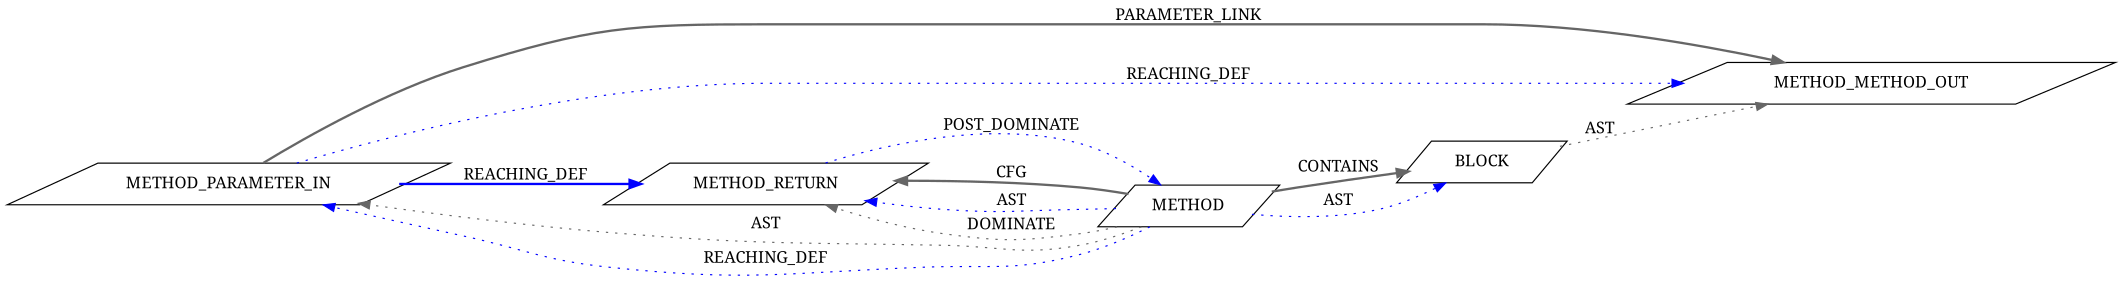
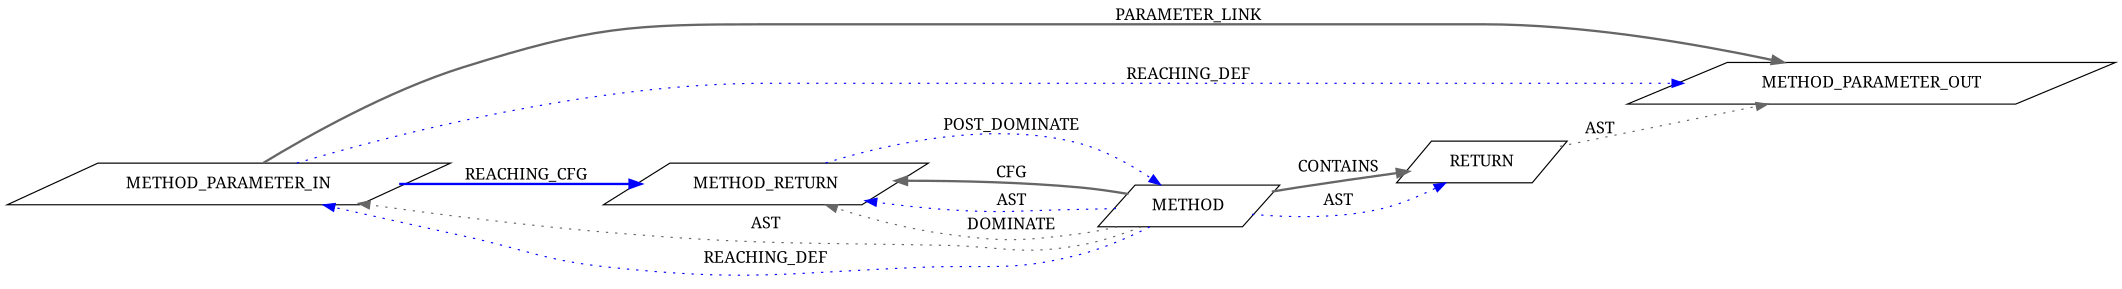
(1871, 83) -> (1871, 83)
(1482, 162) -> (1482, 162)
(526, 175) -> (526, 175)
